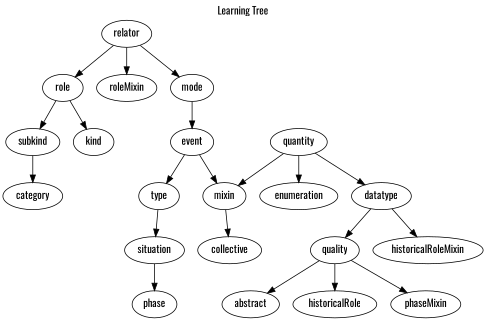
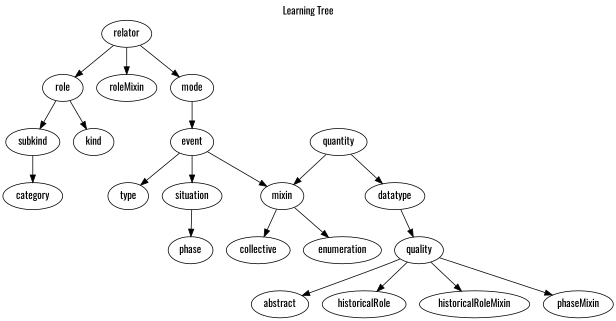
(299, 165) -> (309, 220)
(157, 219) -> (192, 165)
(402, 220) -> (443, 274)
